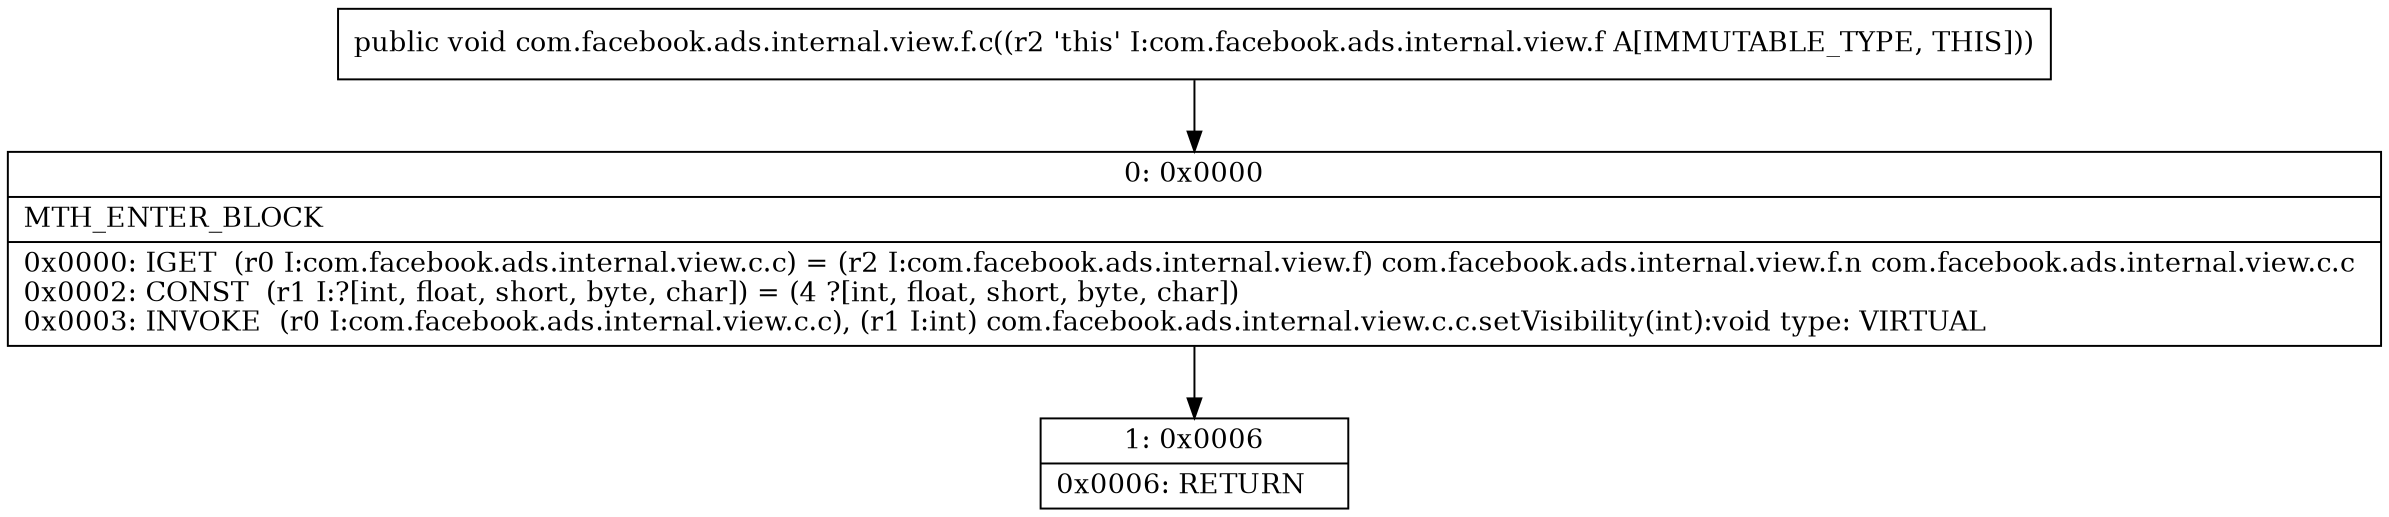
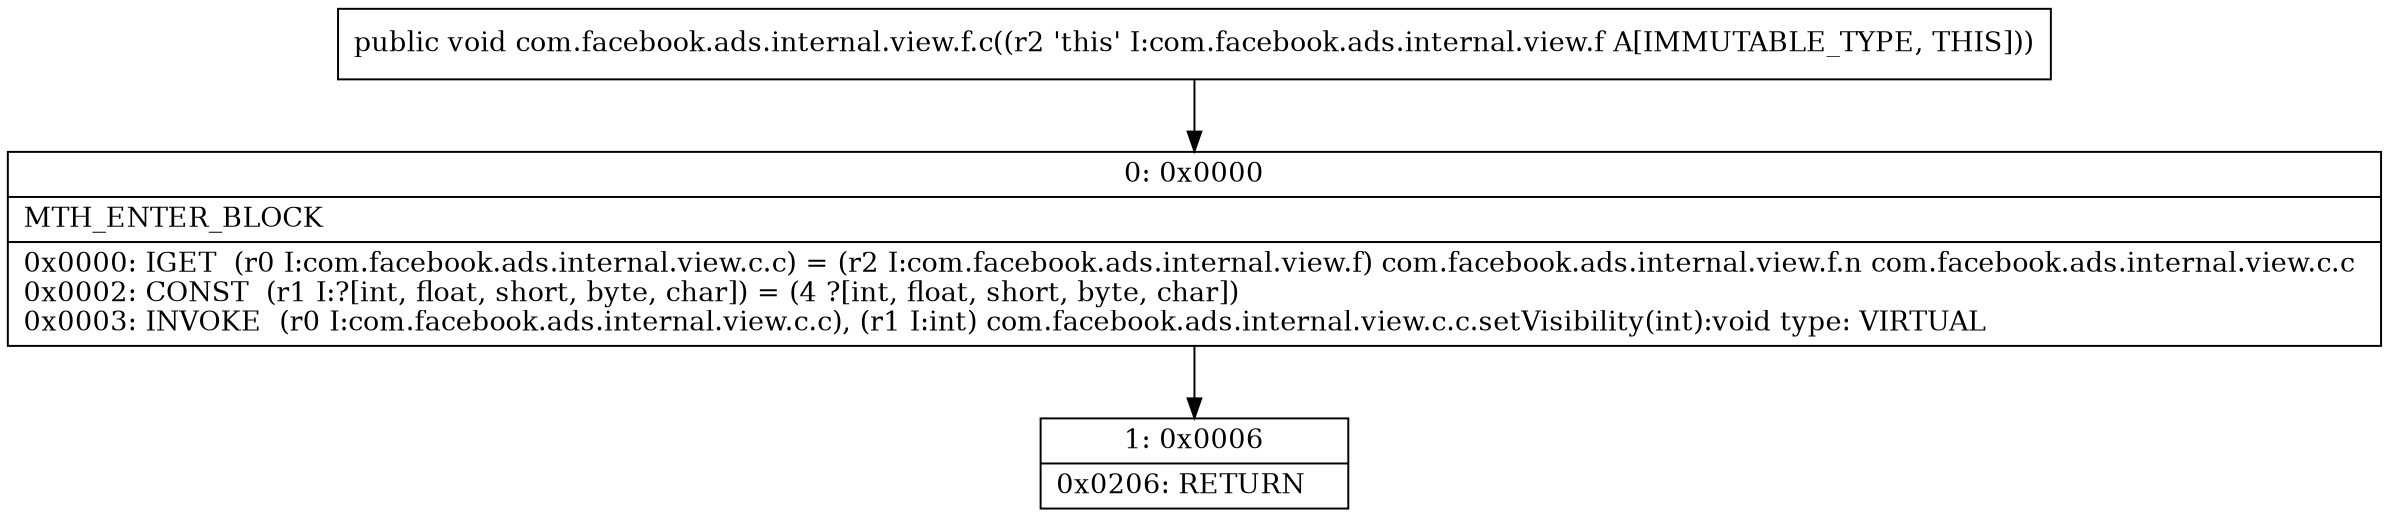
(1194, 485) -> (1194, 485)
